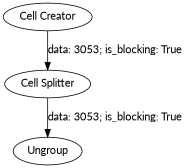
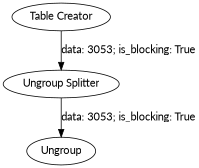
(48, 17) -> (61, 17)
(48, 84) -> (61, 84)
